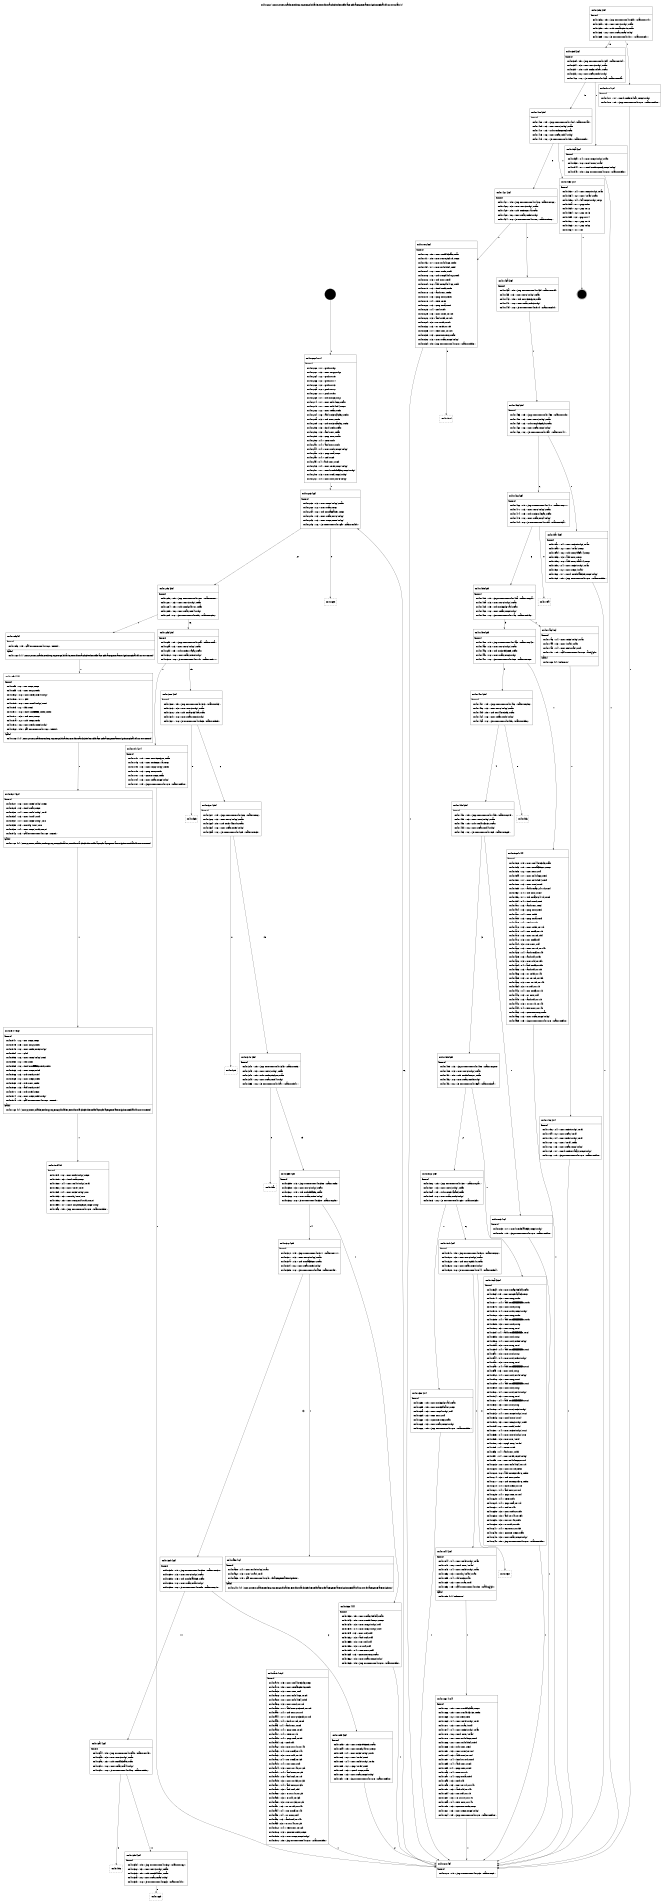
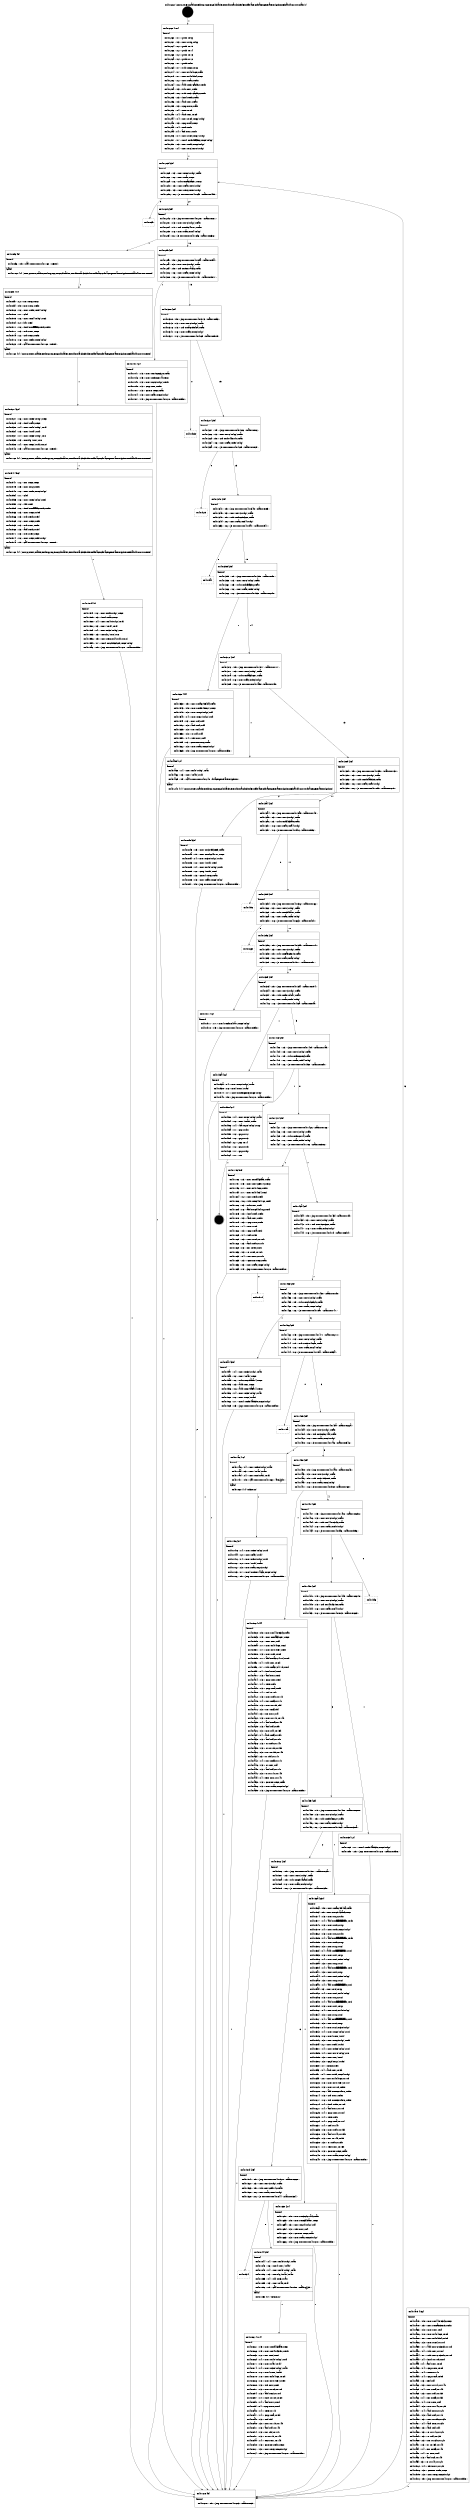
(220, 767) -> (220, 382)
none -> (288, 928)
none -> (131, 1593)
